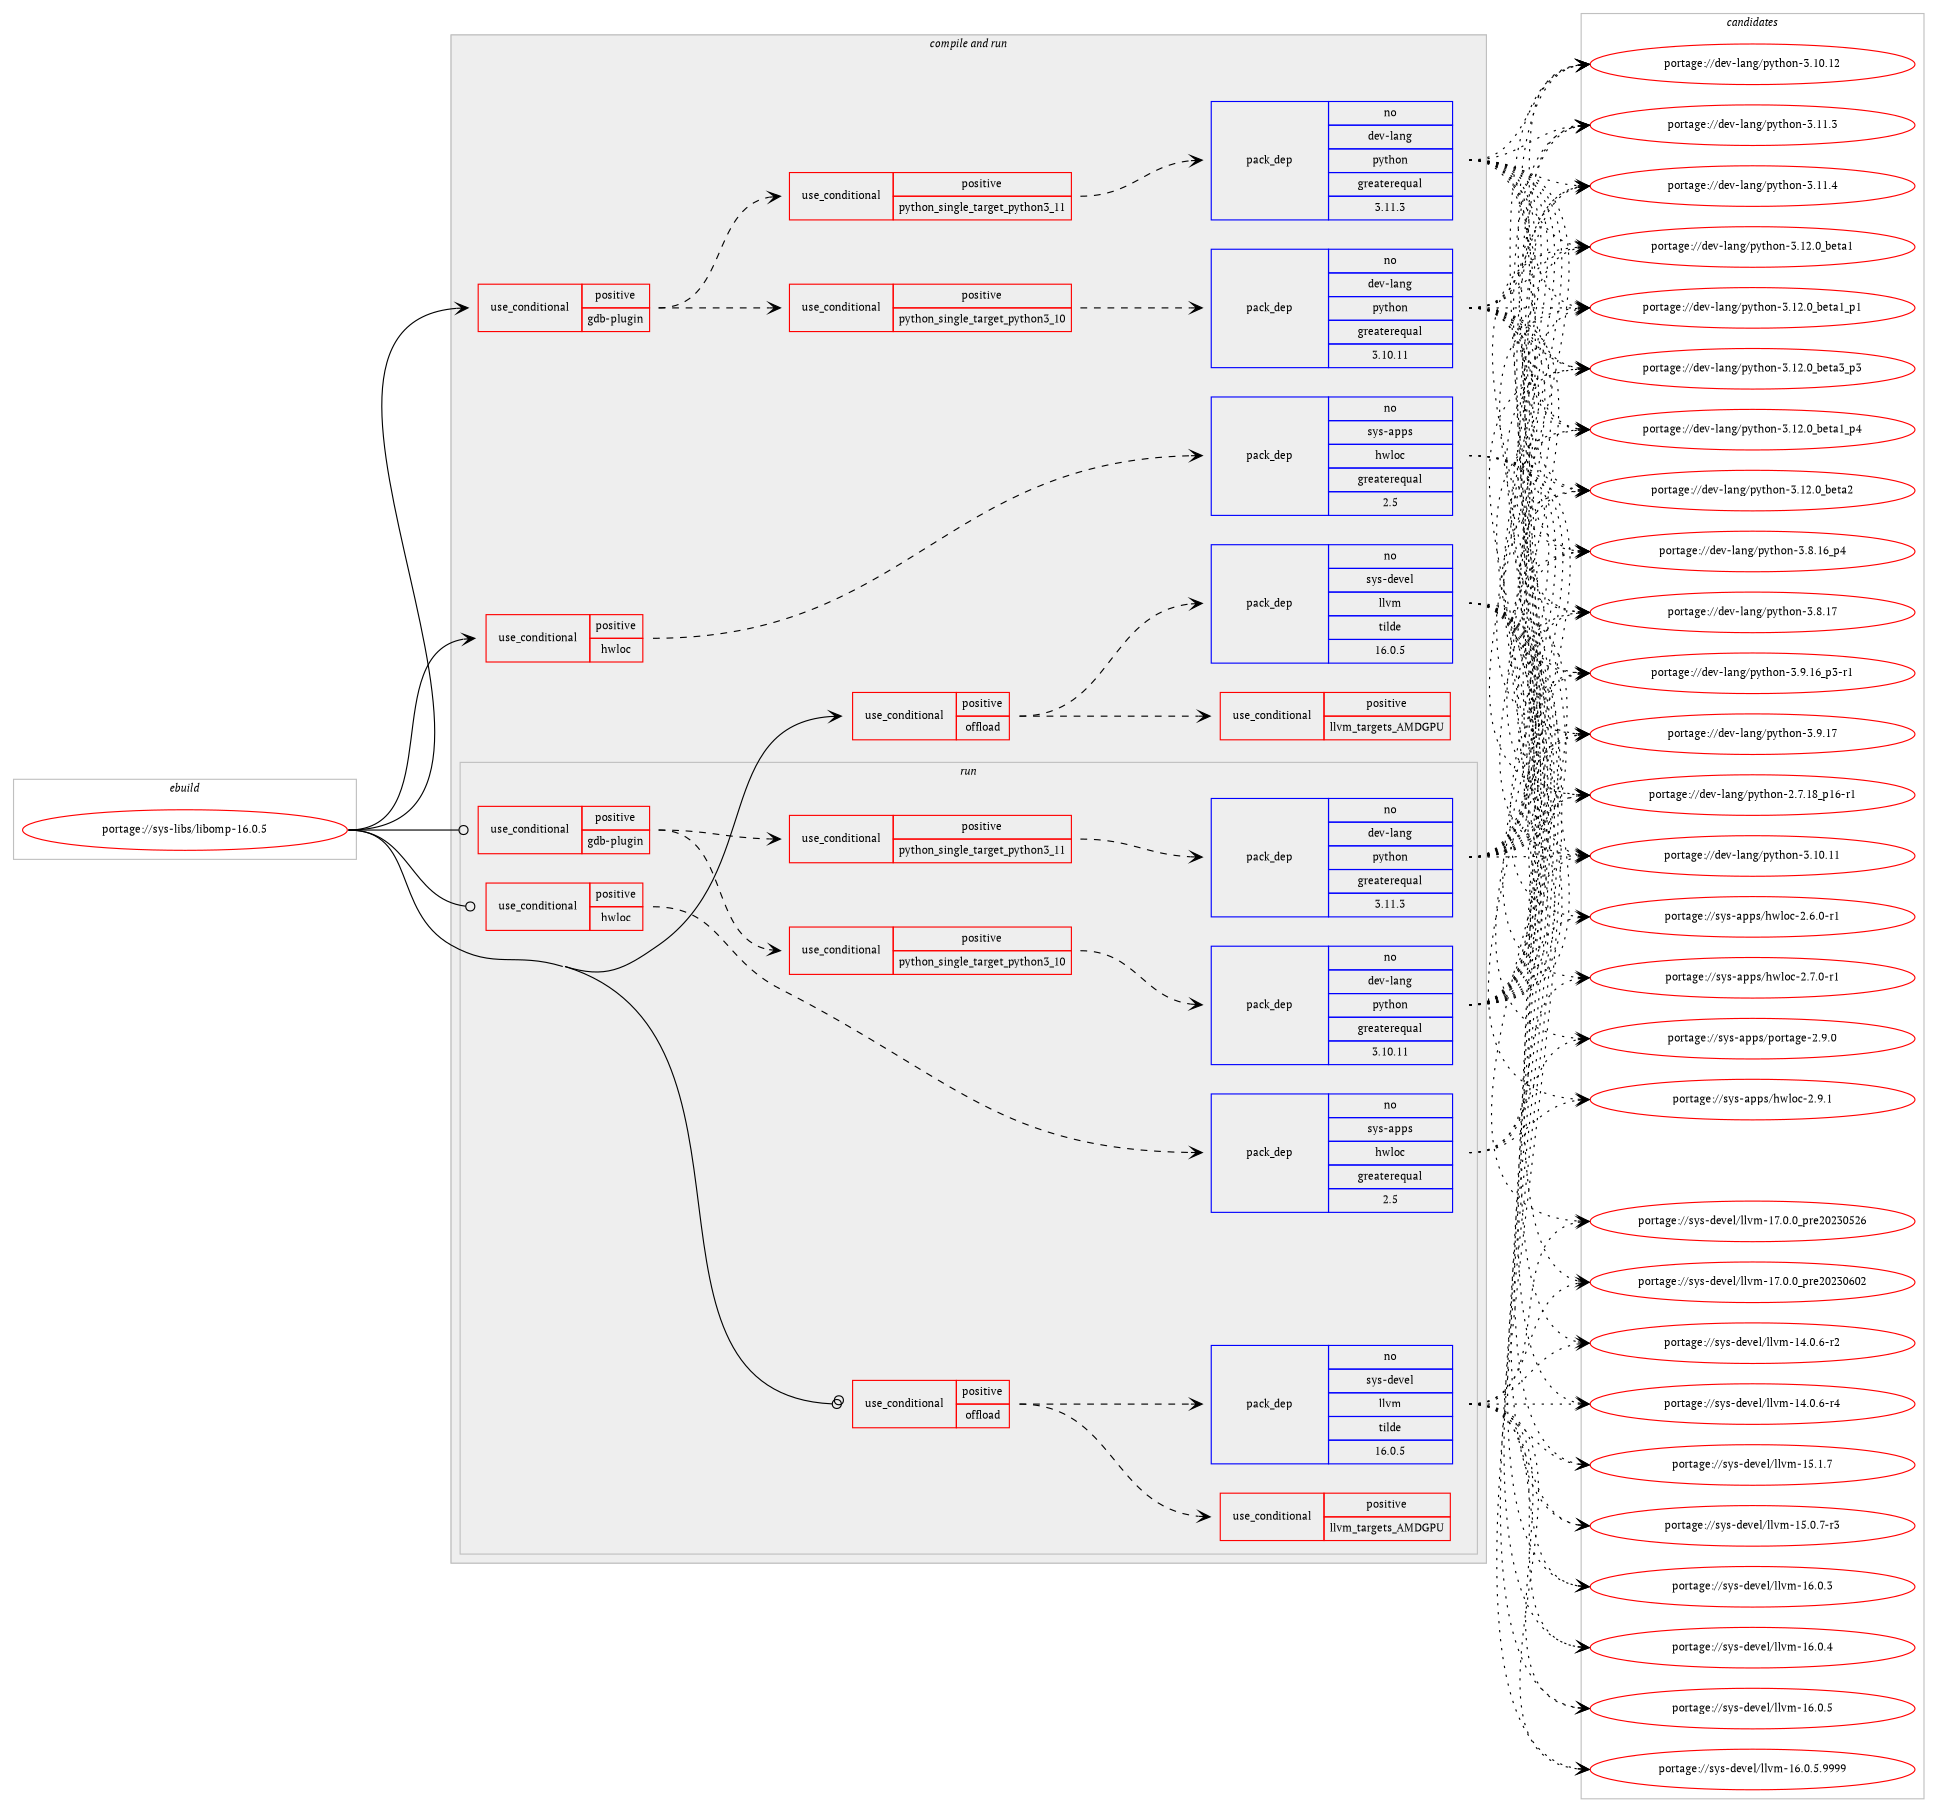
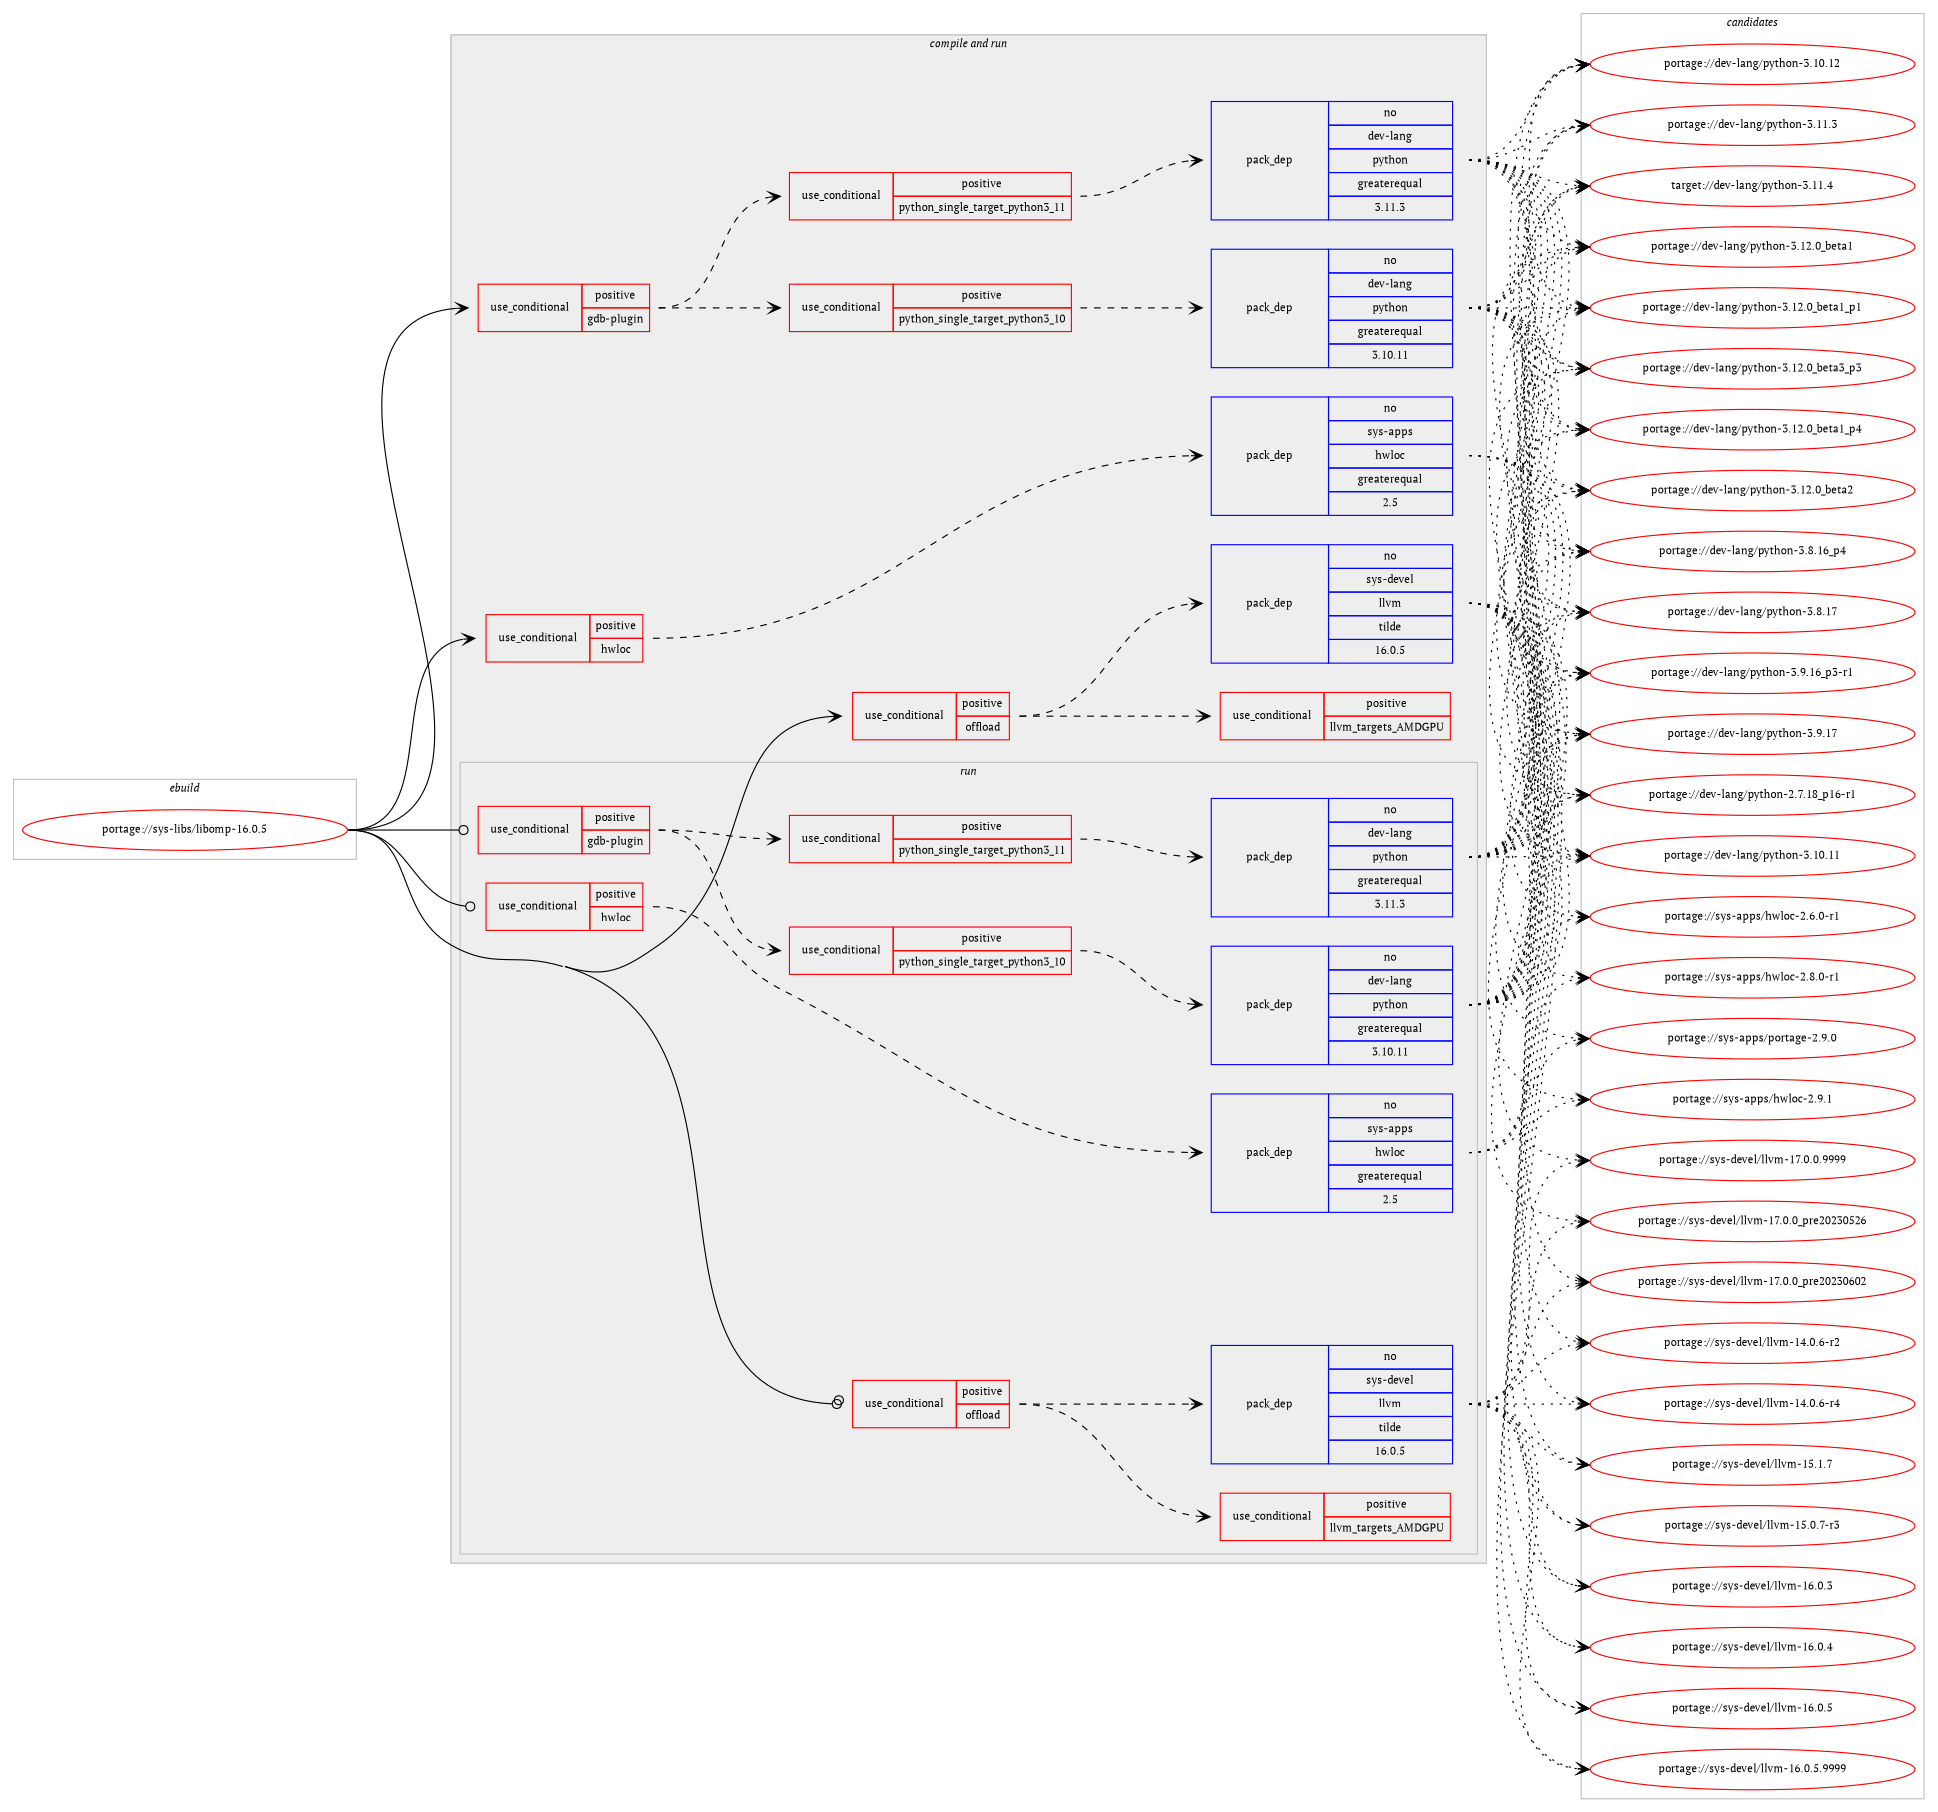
(1753, 186) -> (1753, 186)
(1753, 978) -> (1753, 978)
none -> (1753, 1160)
